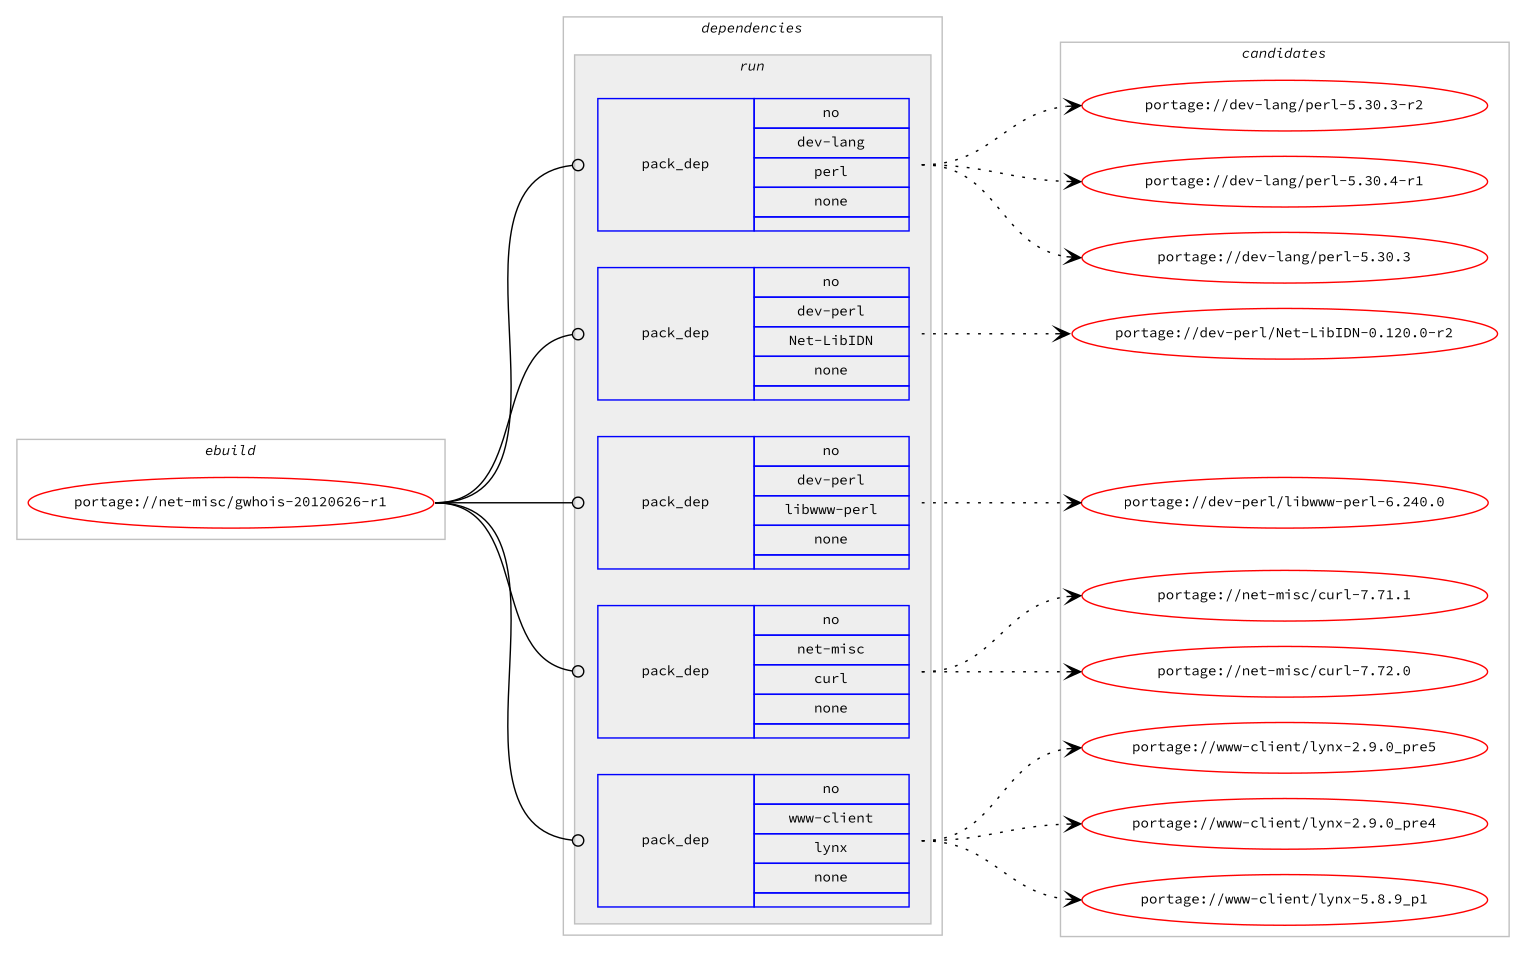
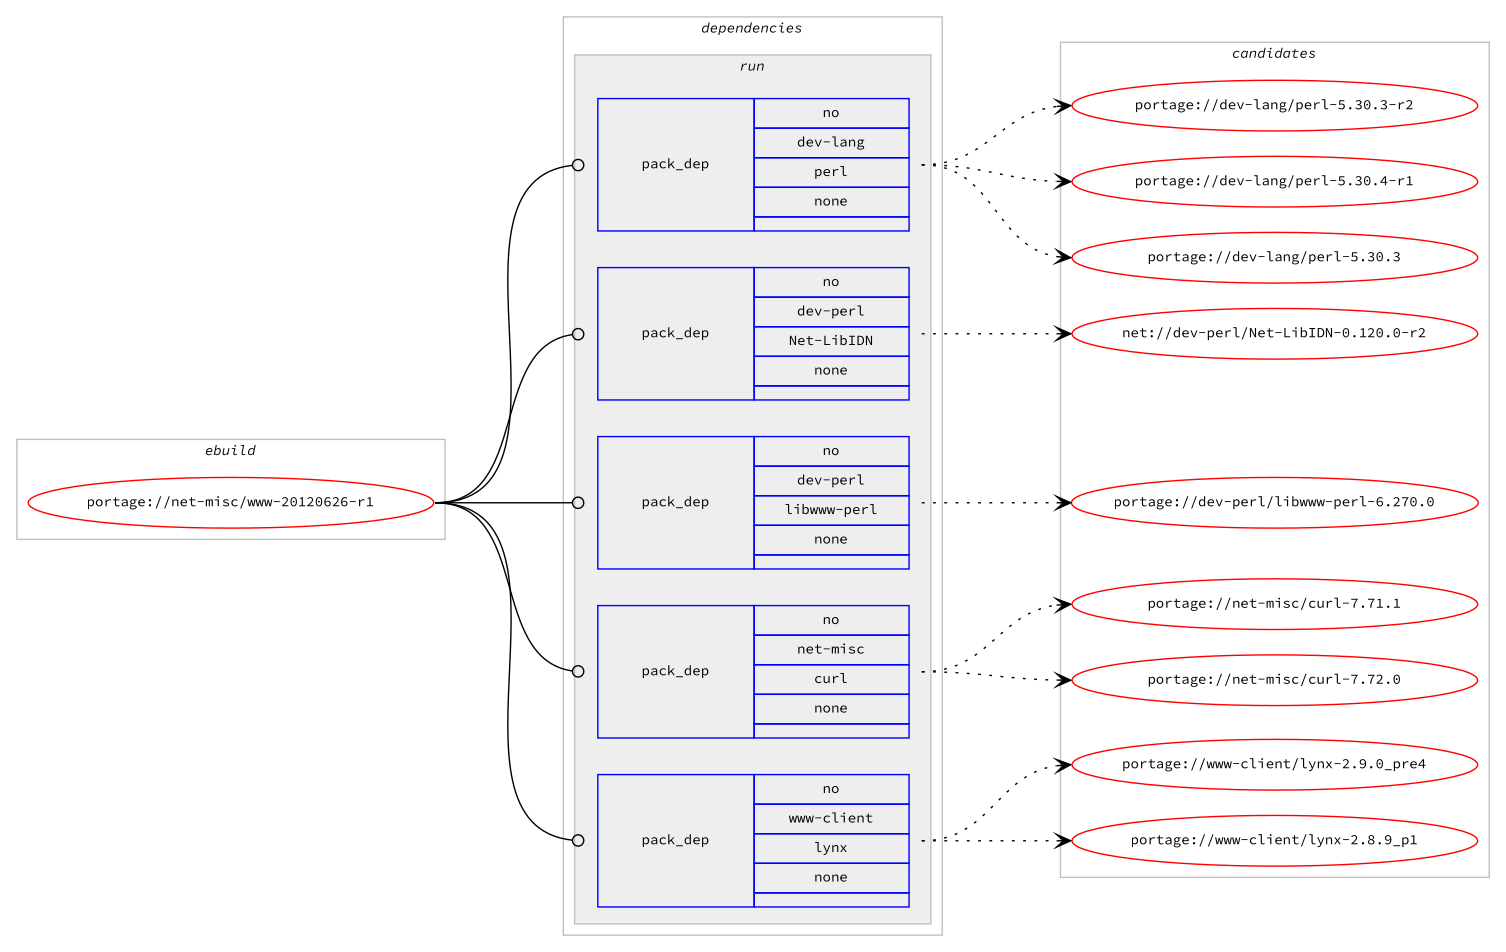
(1285, 334) -> (1275, 334)
(231, 503) -> (231, 503)
(1285, 503) -> (1275, 503)
(1285, 748) -> none
(1285, 900) -> (1275, 841)
